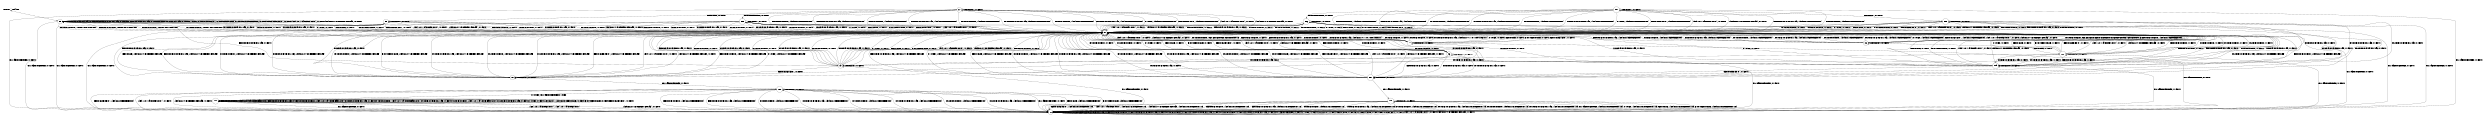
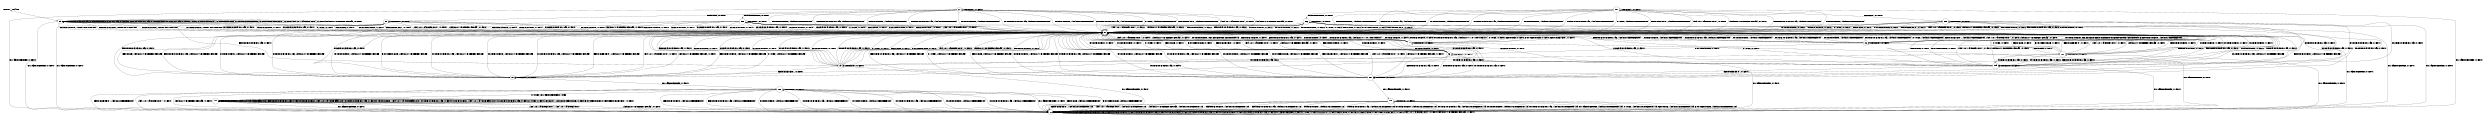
none -> (1658, 49)
(92, 106) -> none
